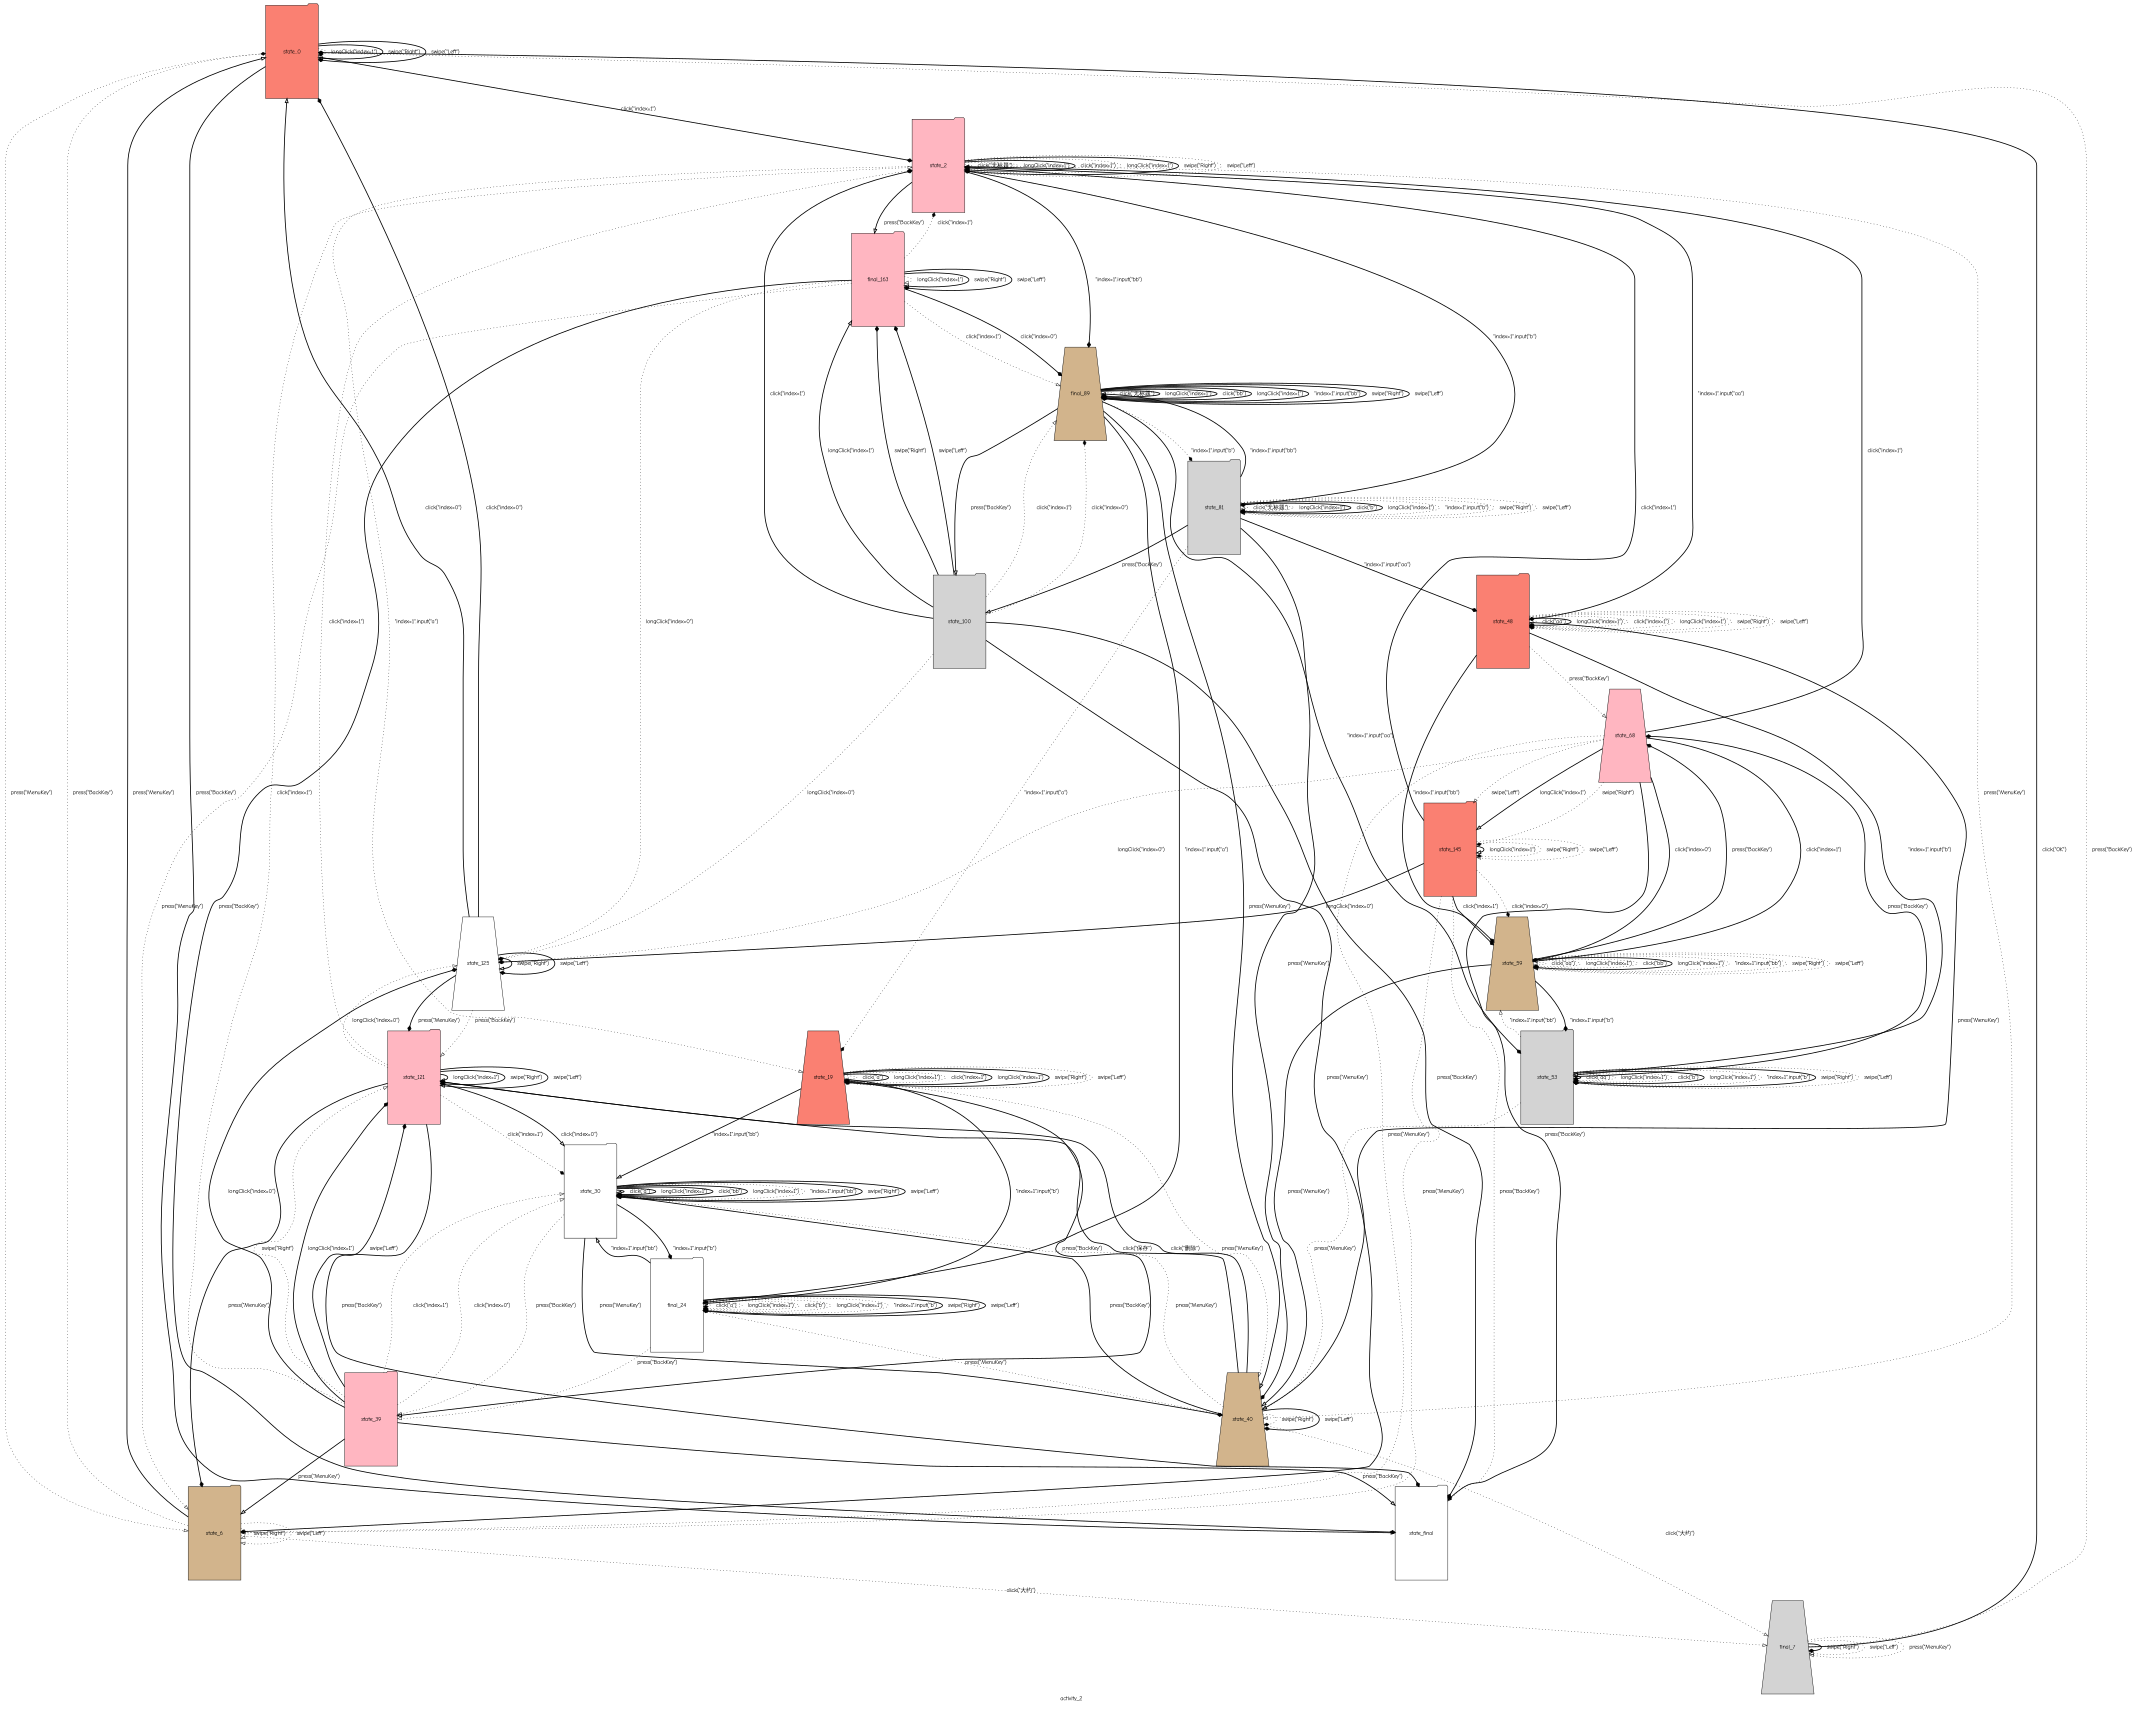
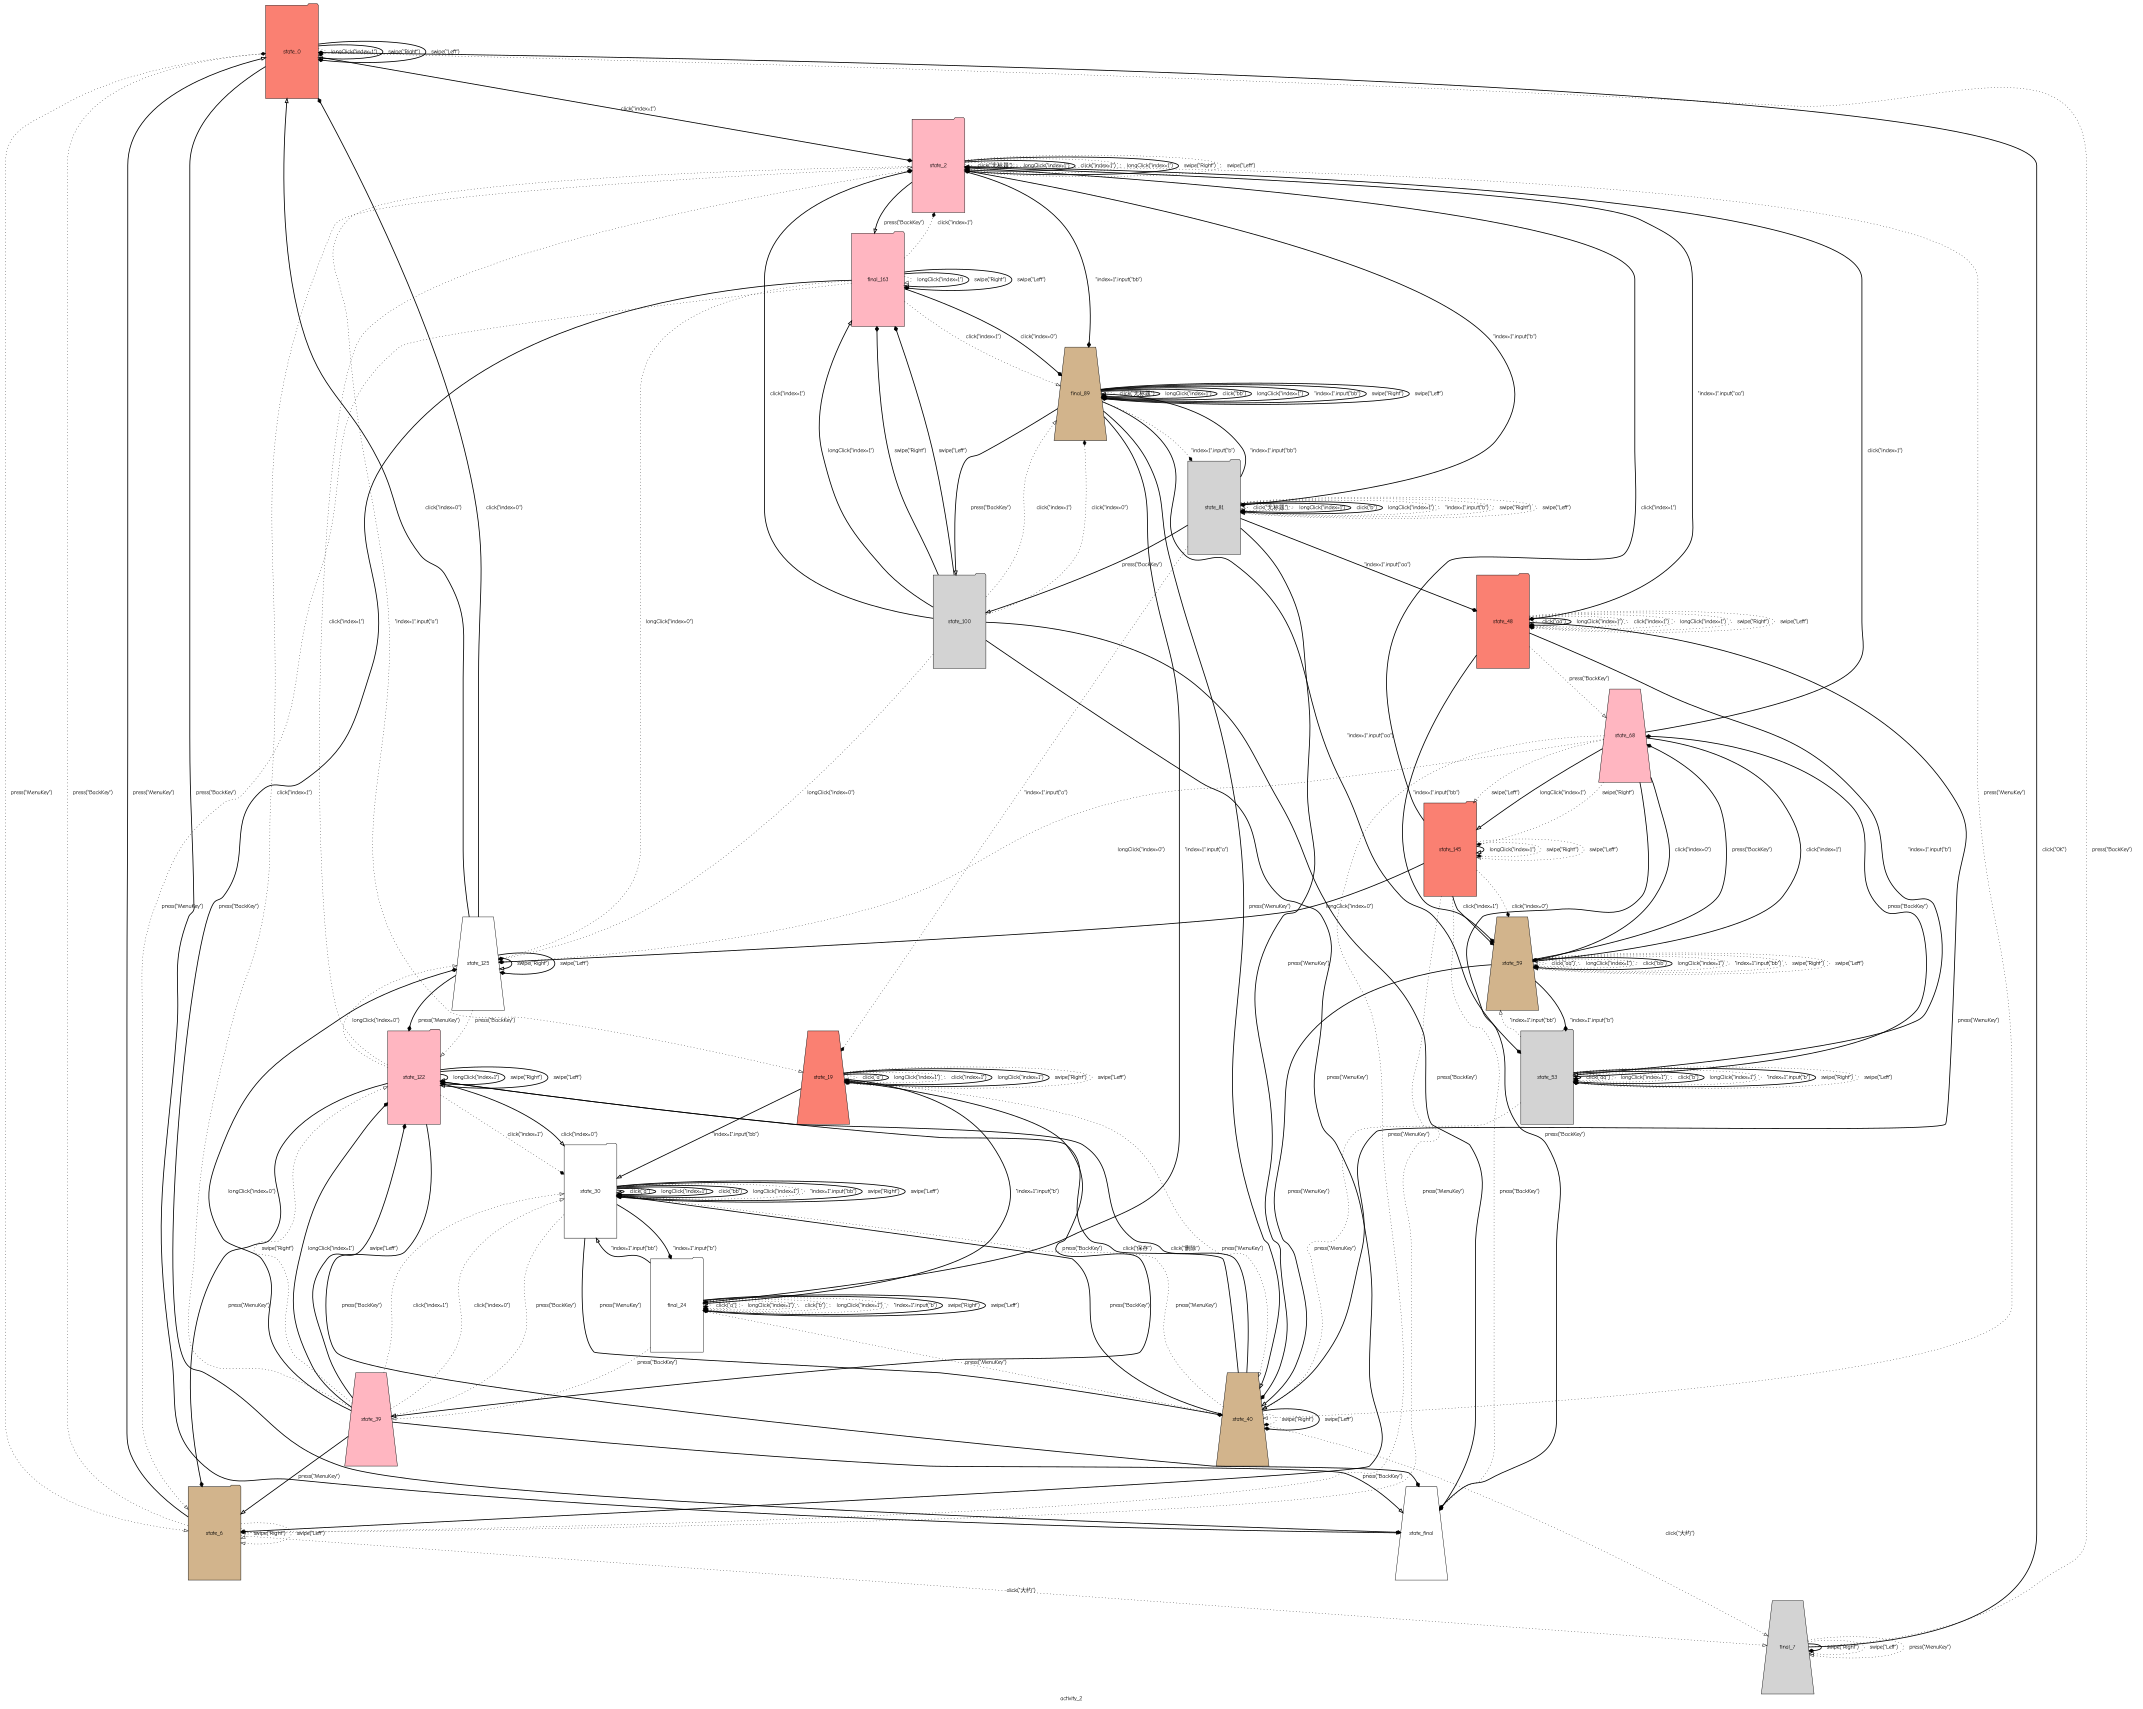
(414, 1078) -> (414, 1078)
(371, 1419) -> (371, 1419)
(1421, 1533) -> (1421, 1533)
